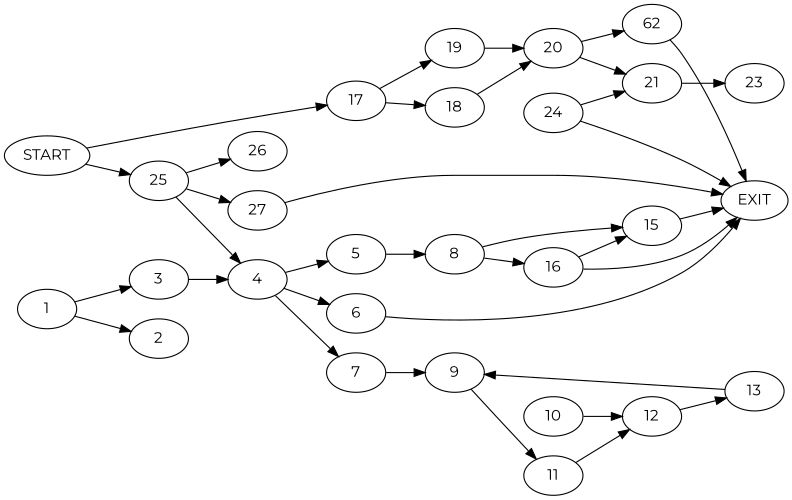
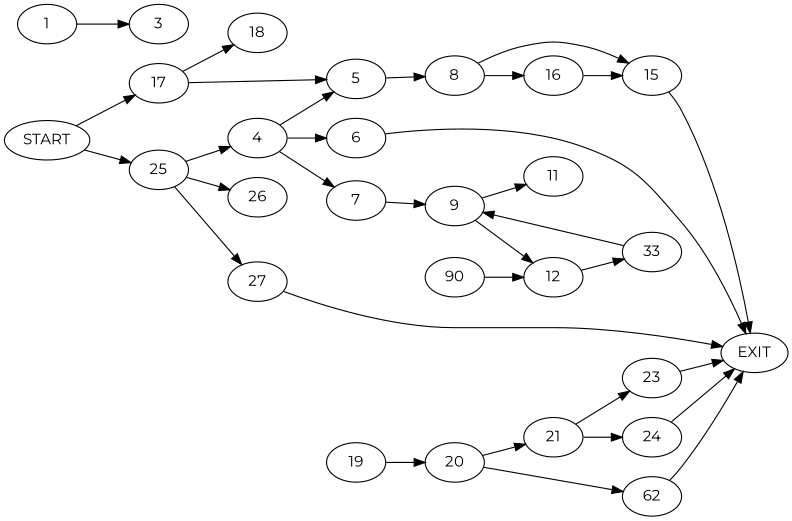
(401, 77) -> (252, 81)
(499, 81) -> none
(598, 100) -> (597, 437)
(661, 262) -> (696, 367)
(203, 279) -> none
(159, 339) -> none
(755, 391) -> (652, 252)
(553, 416) -> (455, 277)
(598, 449) -> (499, 238)
